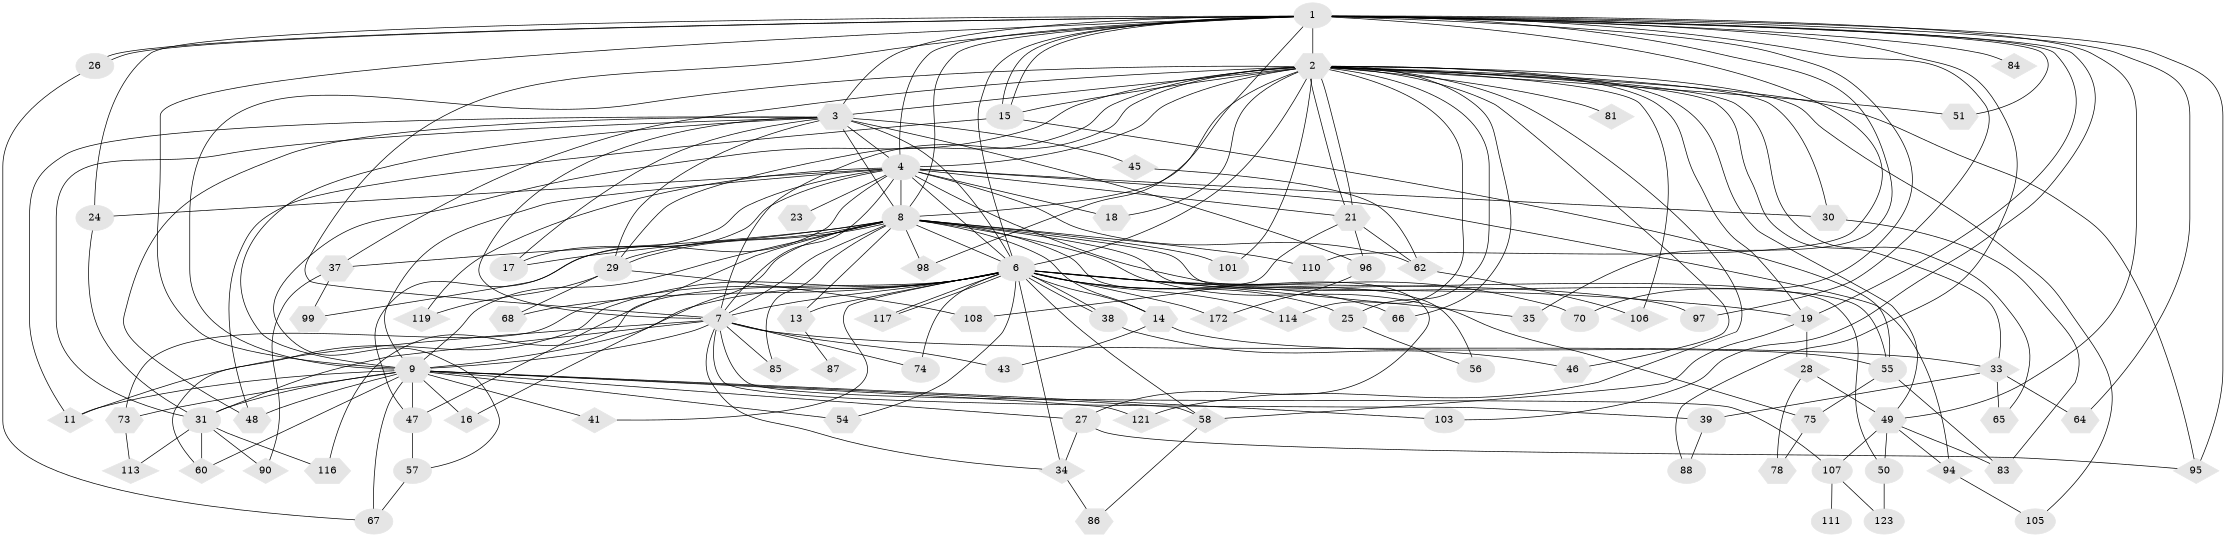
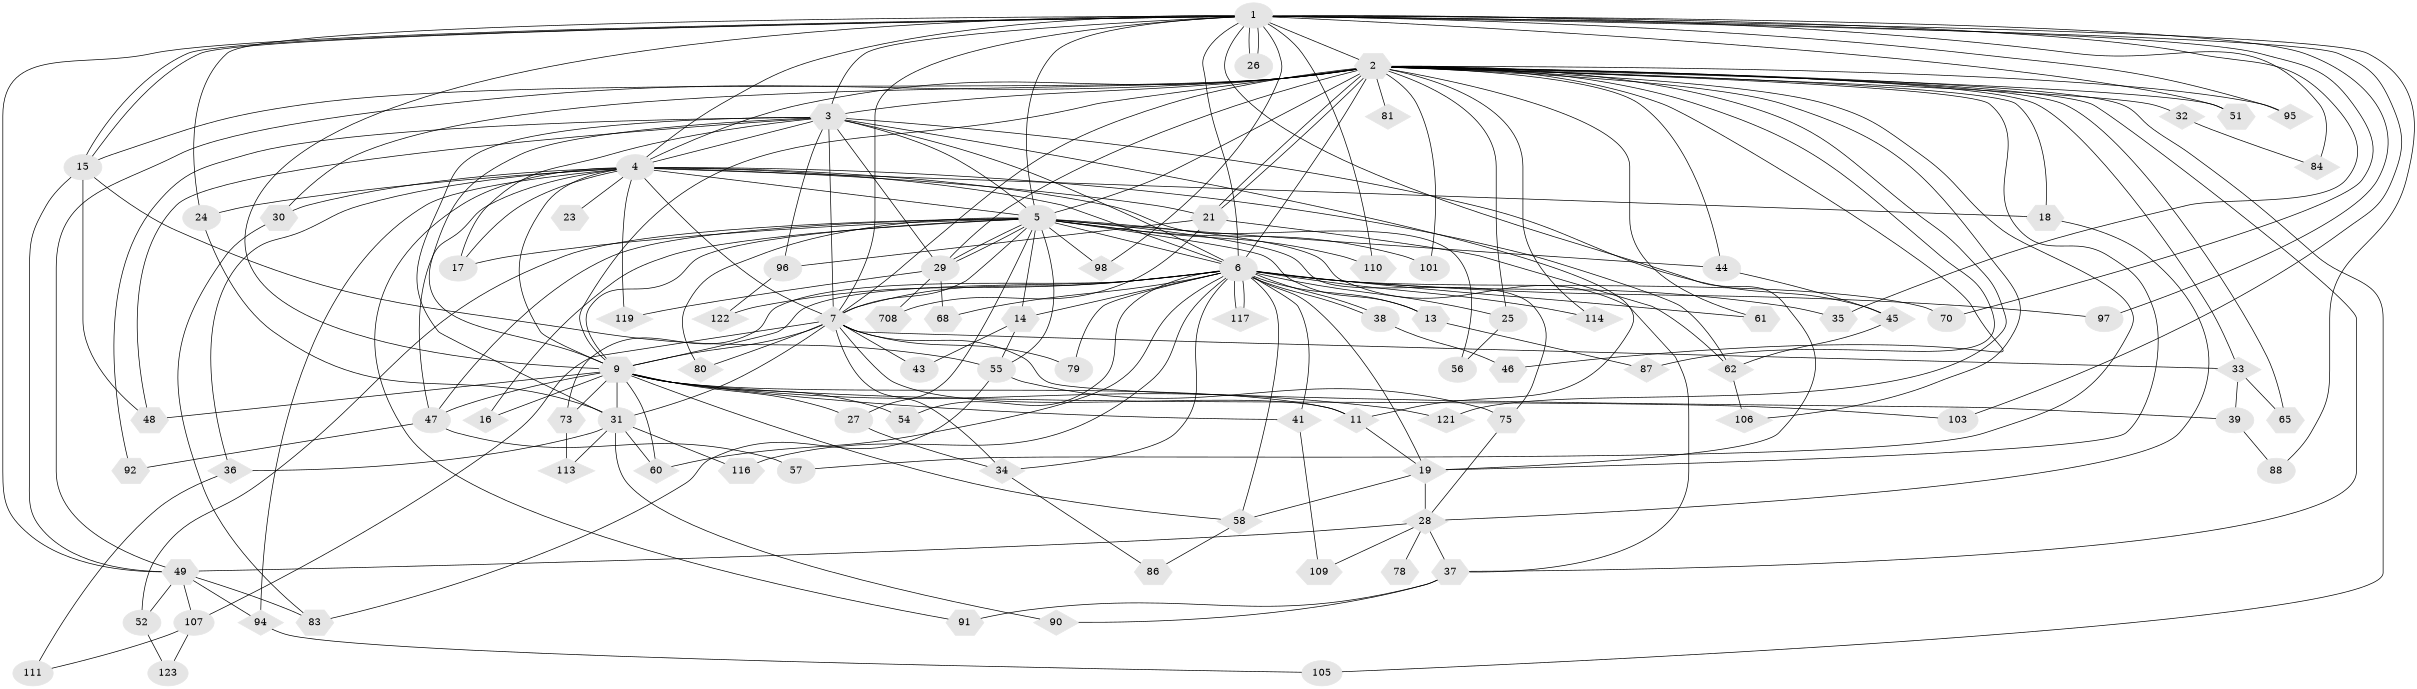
none -> (2182, 117)
none -> (1879, 203)
(901, 218) -> (1037, 218)
none -> (1722, 268)
(309, 319) -> (965, 623)
(973, 319) -> (888, 319)
(1219, 319) -> (720, 319)
(1399, 319) -> (1761, 319)
(776, 370) -> (701, 370)
(921, 370) -> (1074, 370)
none -> (30, 414)
(2080, 420) -> none
none -> (1391, 446)
(1794, 446) -> (1463, 475)
(1636, 453) -> none
none -> (131, 471)
none -> (231, 471)
(1884, 471) -> (142, 623)
none -> (1964, 483)
(374, 521) -> none
none -> (1437, 545)
none -> (1319, 572)
